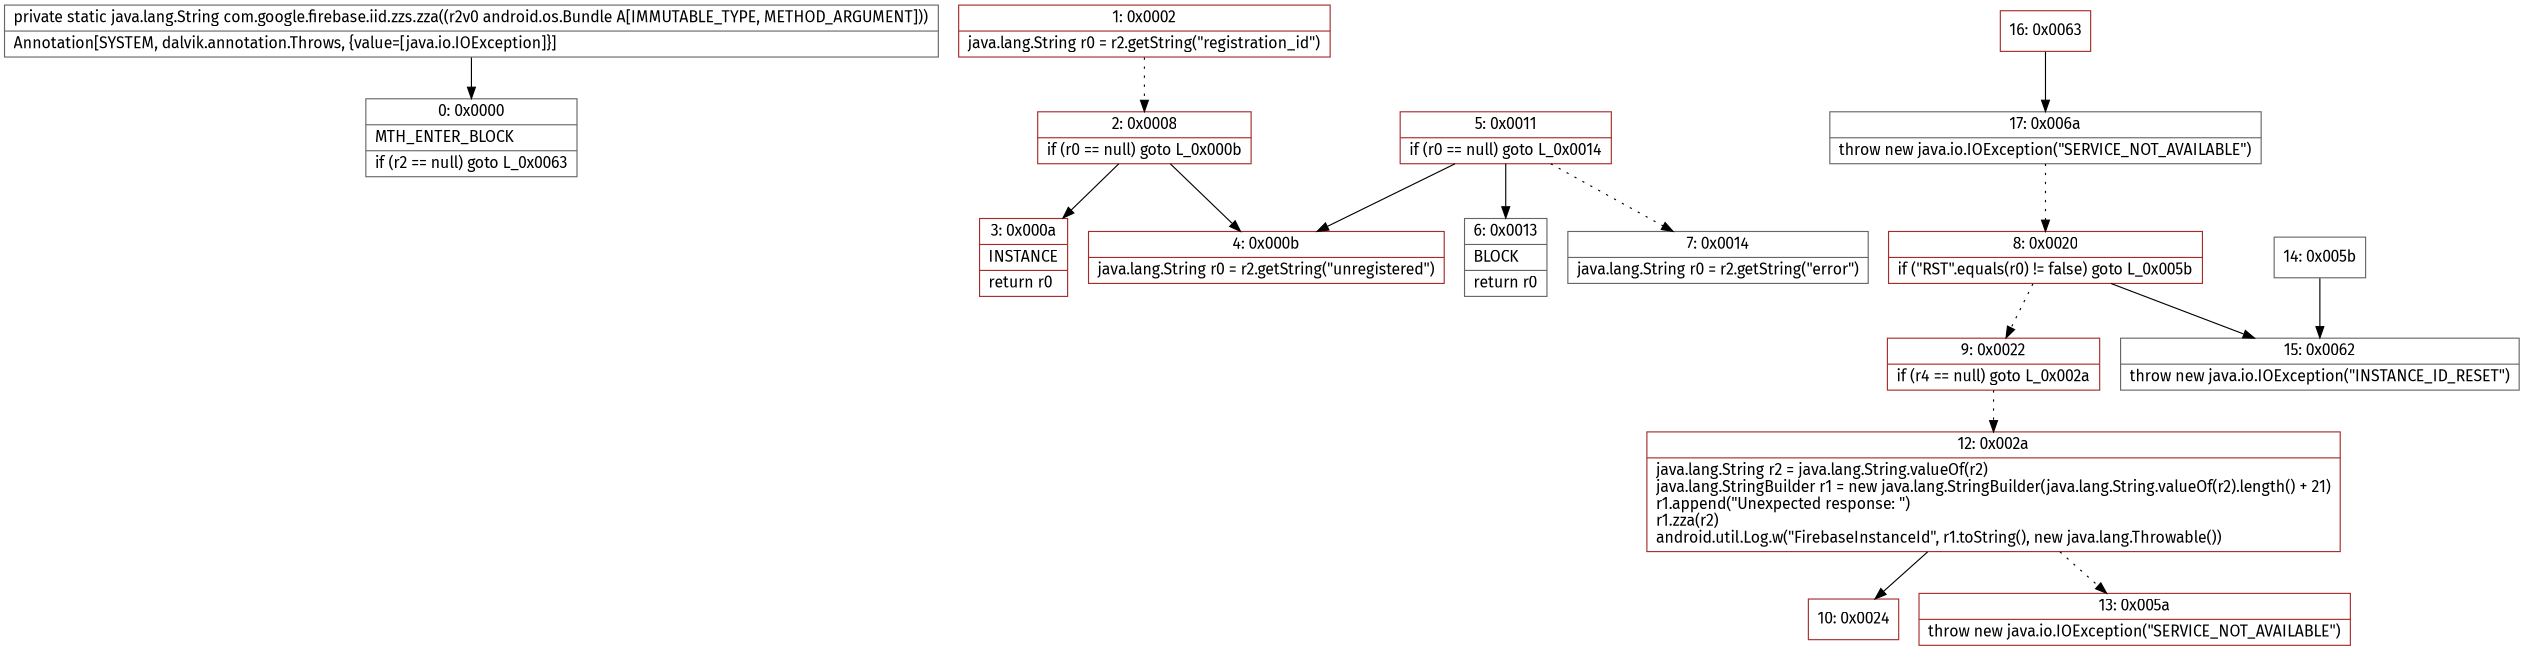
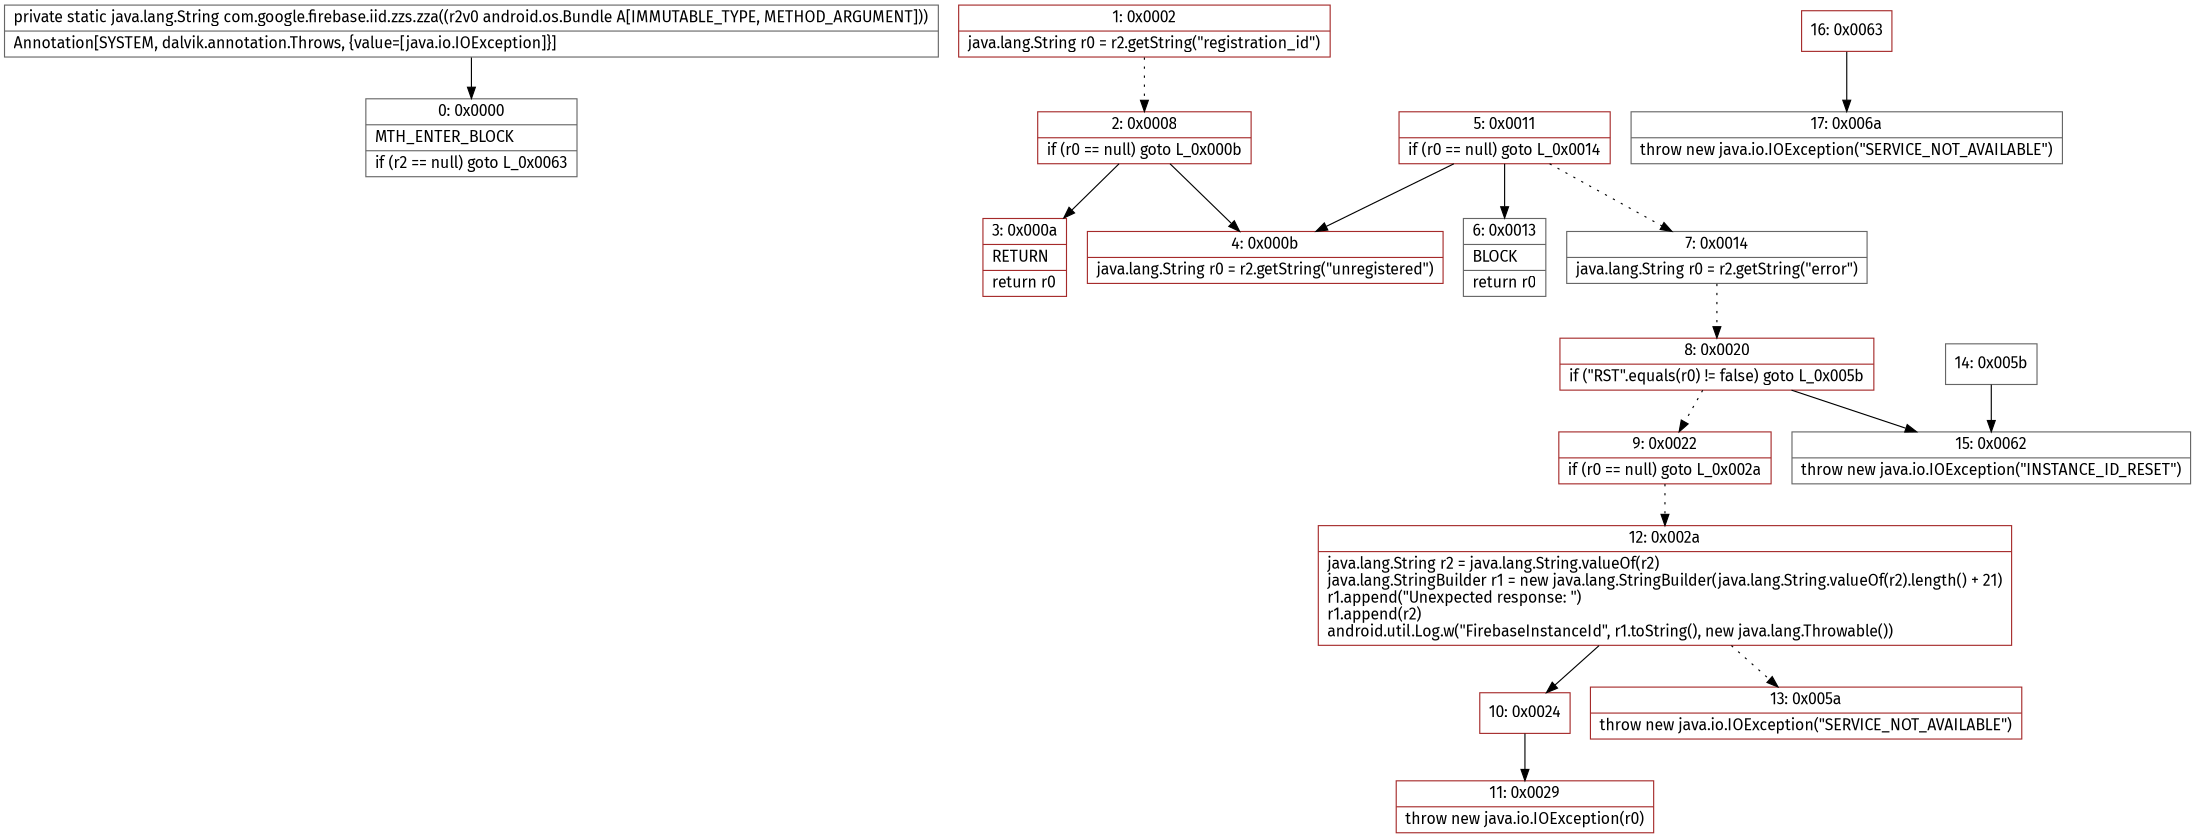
(2045, 192) -> (1717, 305)
(1024, 257) -> (1021, 257)
(1994, 377) -> (1665, 470)
(1688, 521) -> (1375, 615)
none -> (1525, 807)
